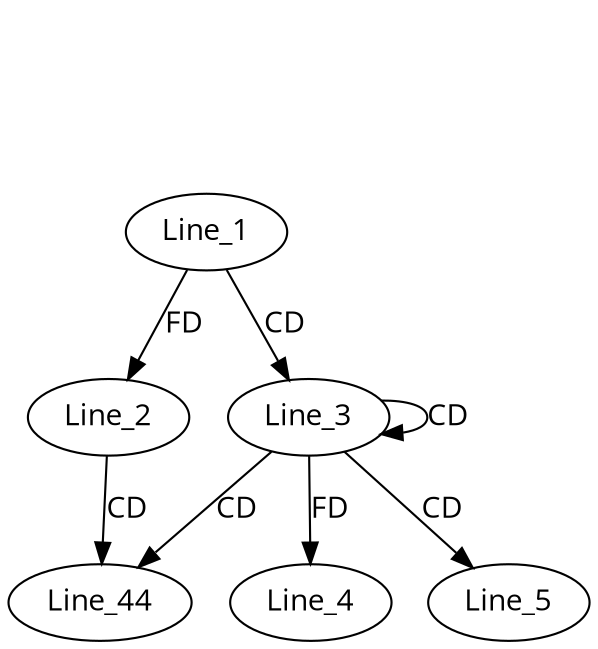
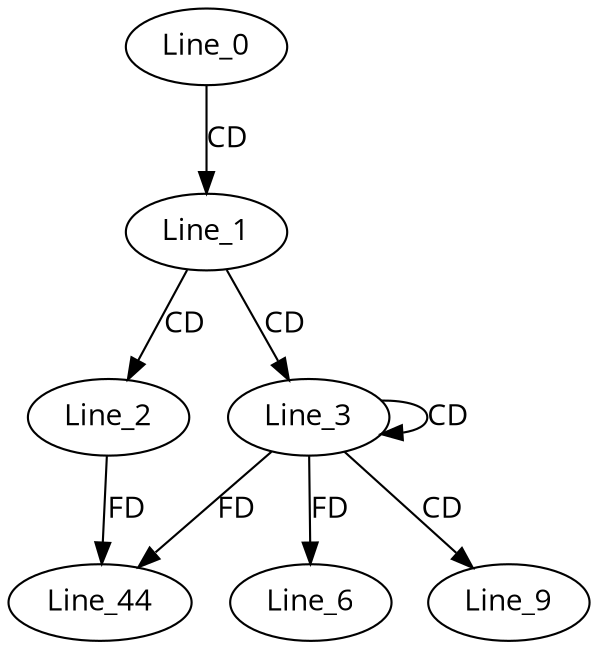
none -> (207, 47)
(185, 325) -> (185, 325)
(128, 510) -> (128, 510)
(237, 510) -> (237, 510)
(311, 603) -> (311, 603)
(509, 603) -> (509, 603)
